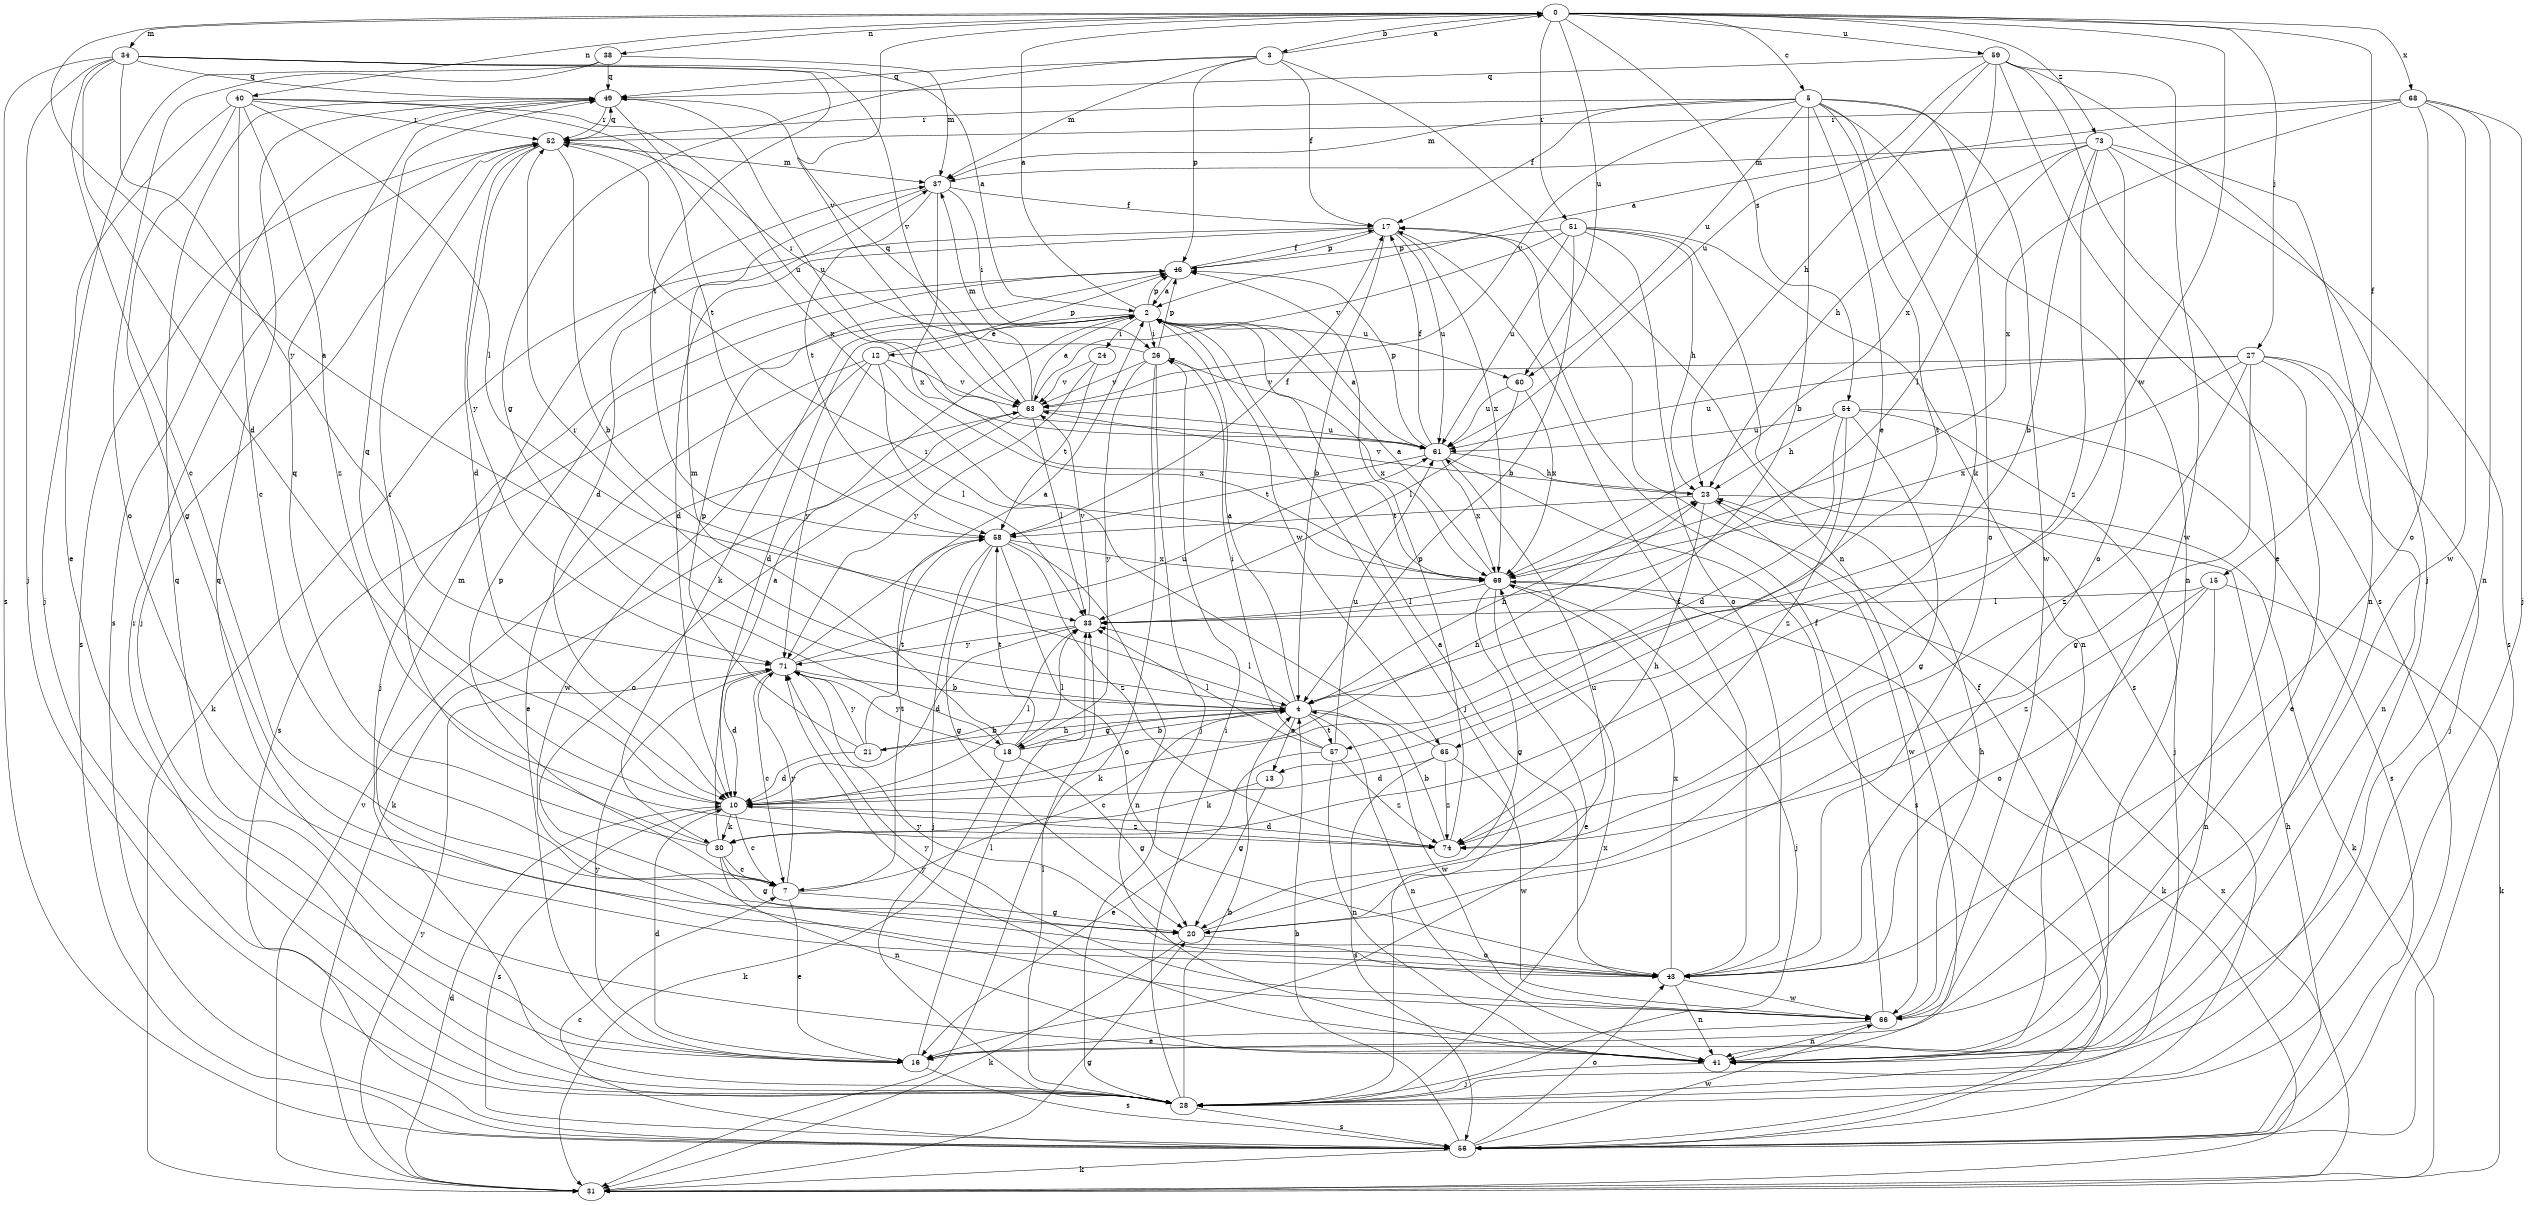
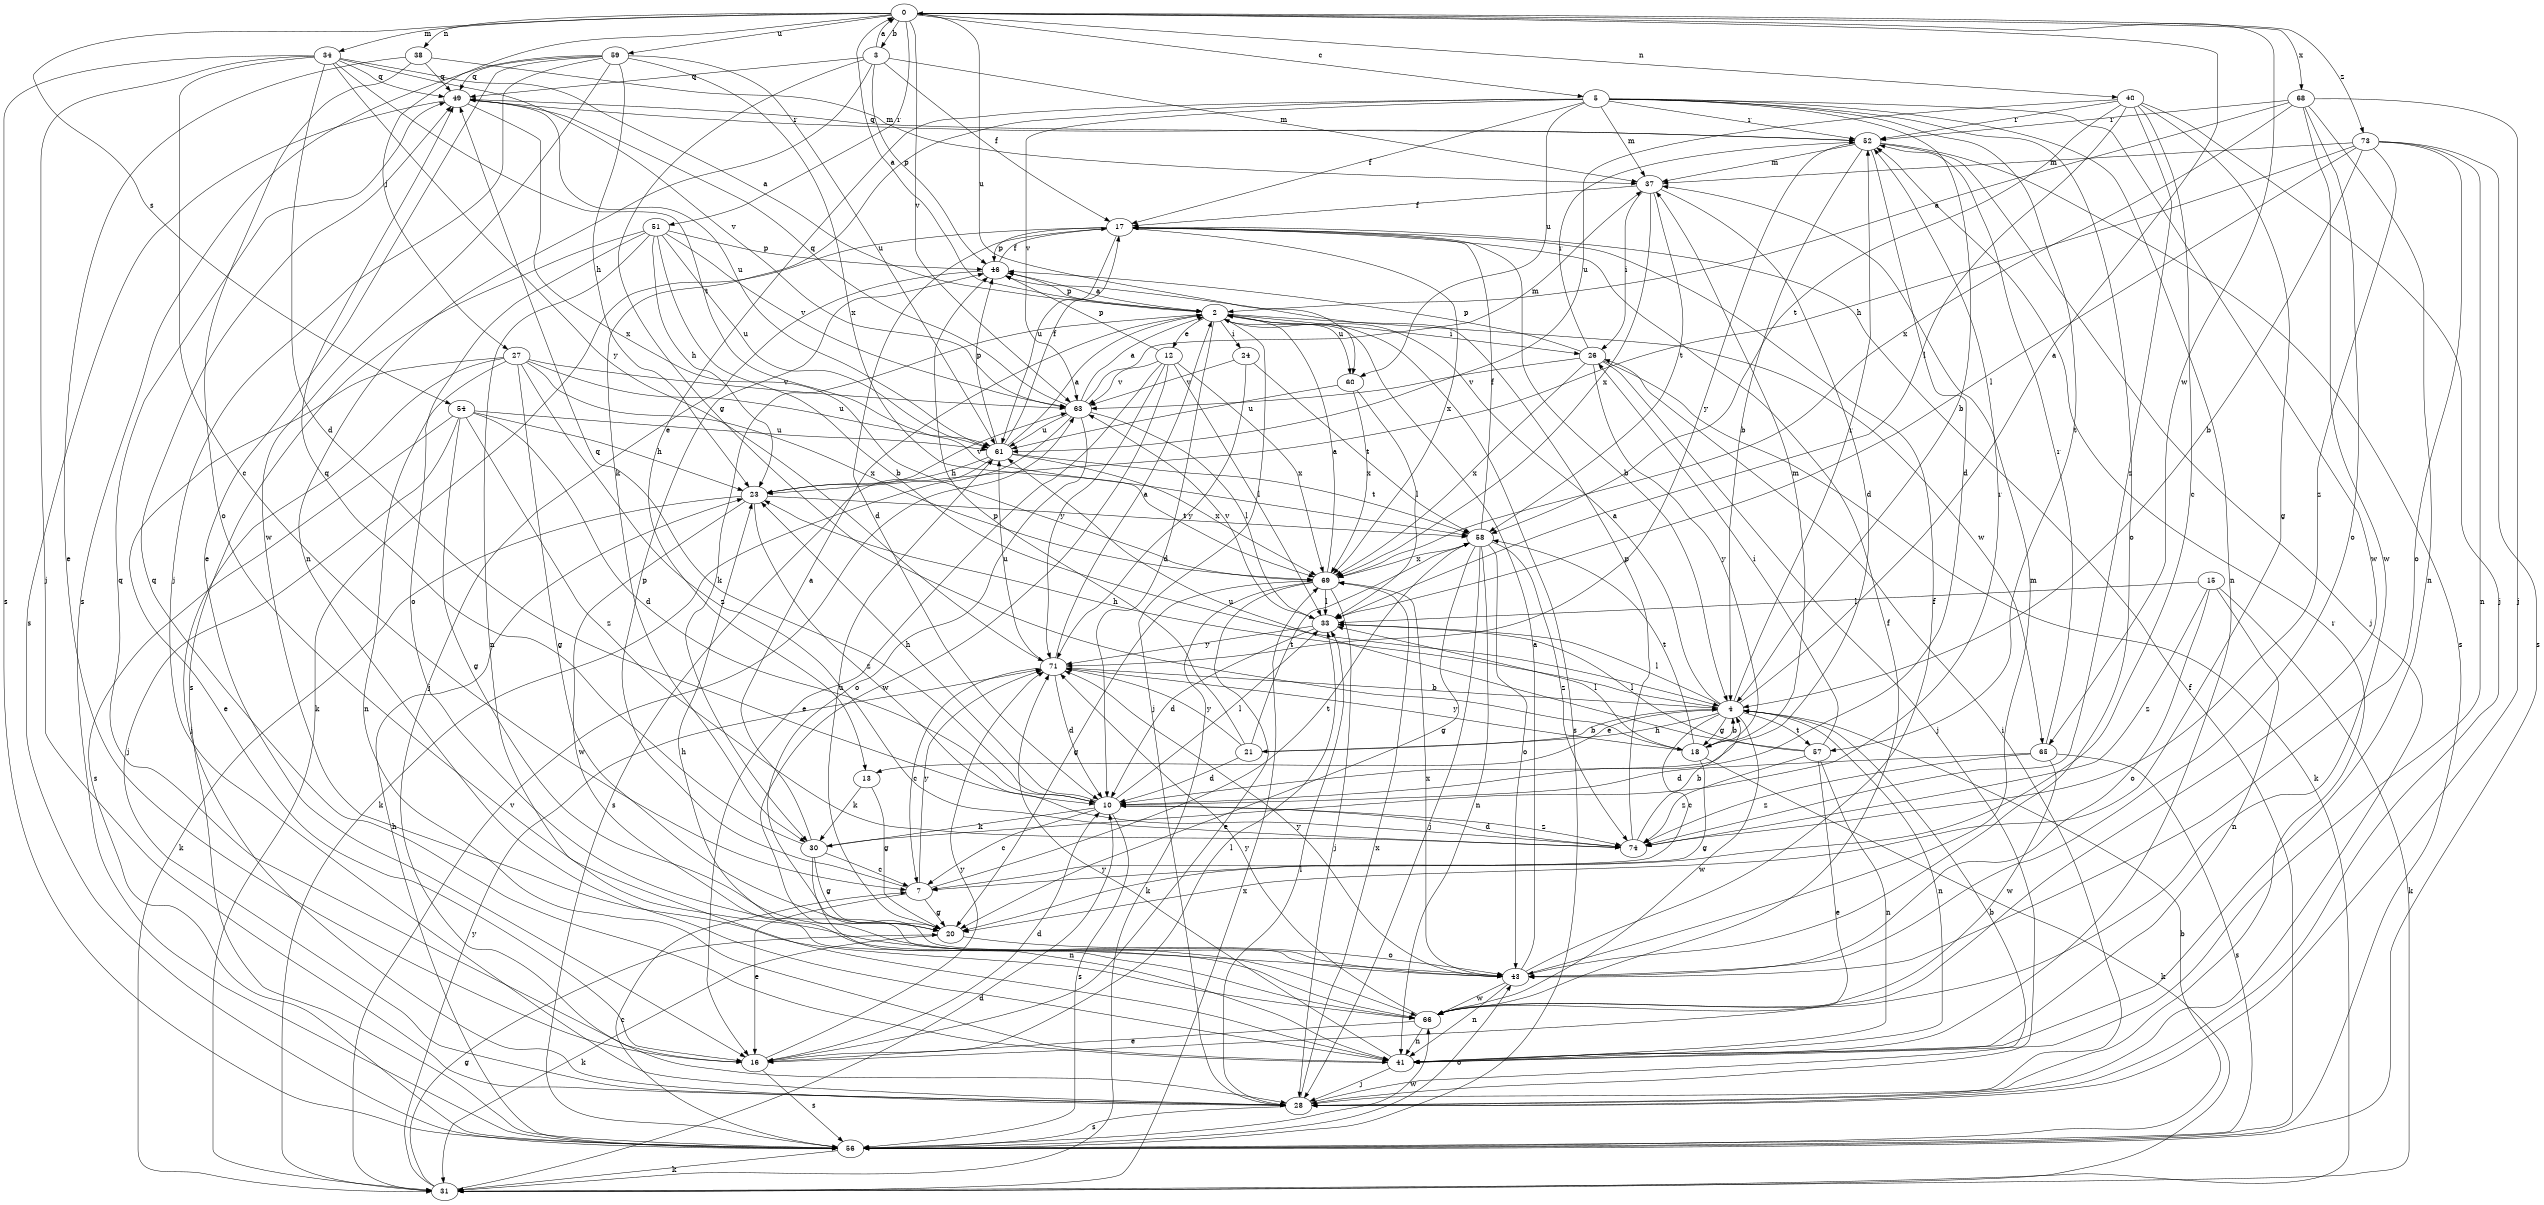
(2258, 31) -> none
(1657, 667) -> (869, 667)
